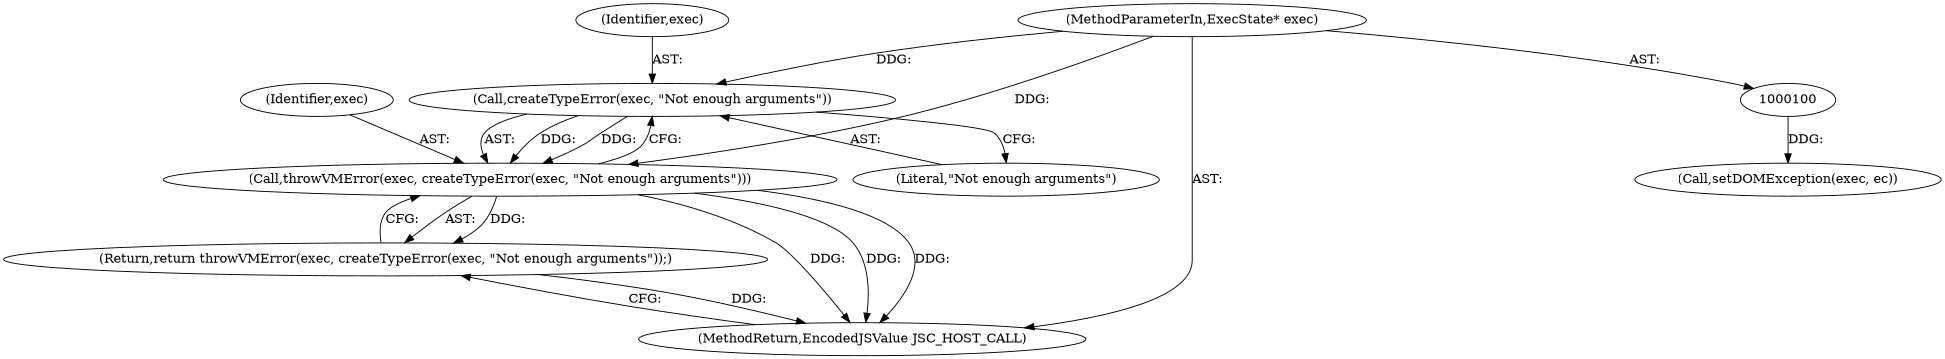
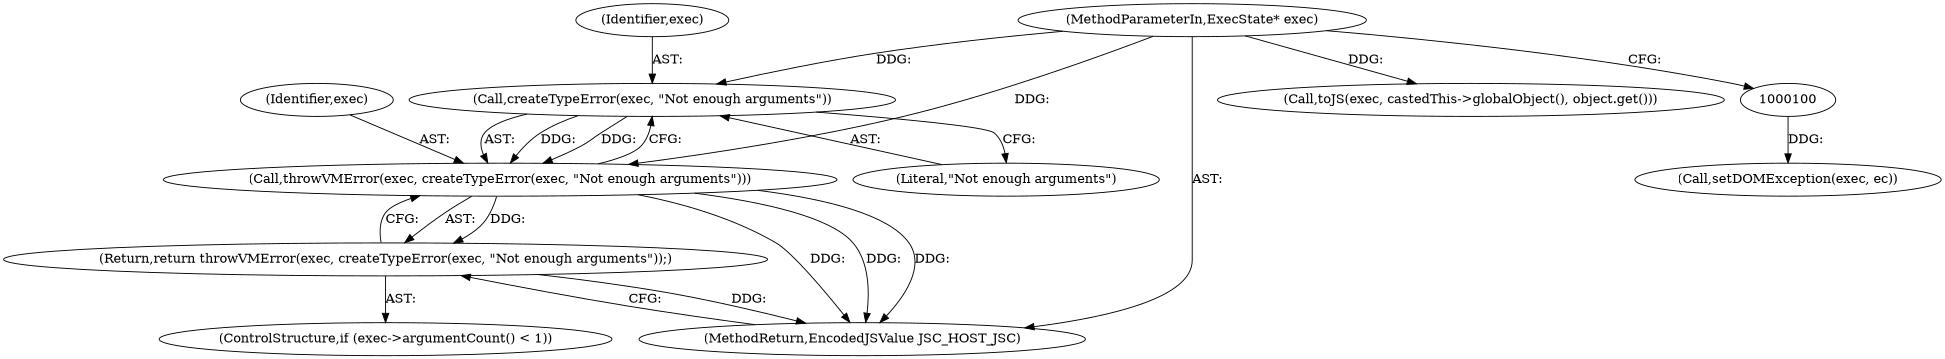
(1647, 60) -> (1647, 60)
none -> (1471, 100)
none -> (386, 339)
(862, 339) -> (862, 339)
